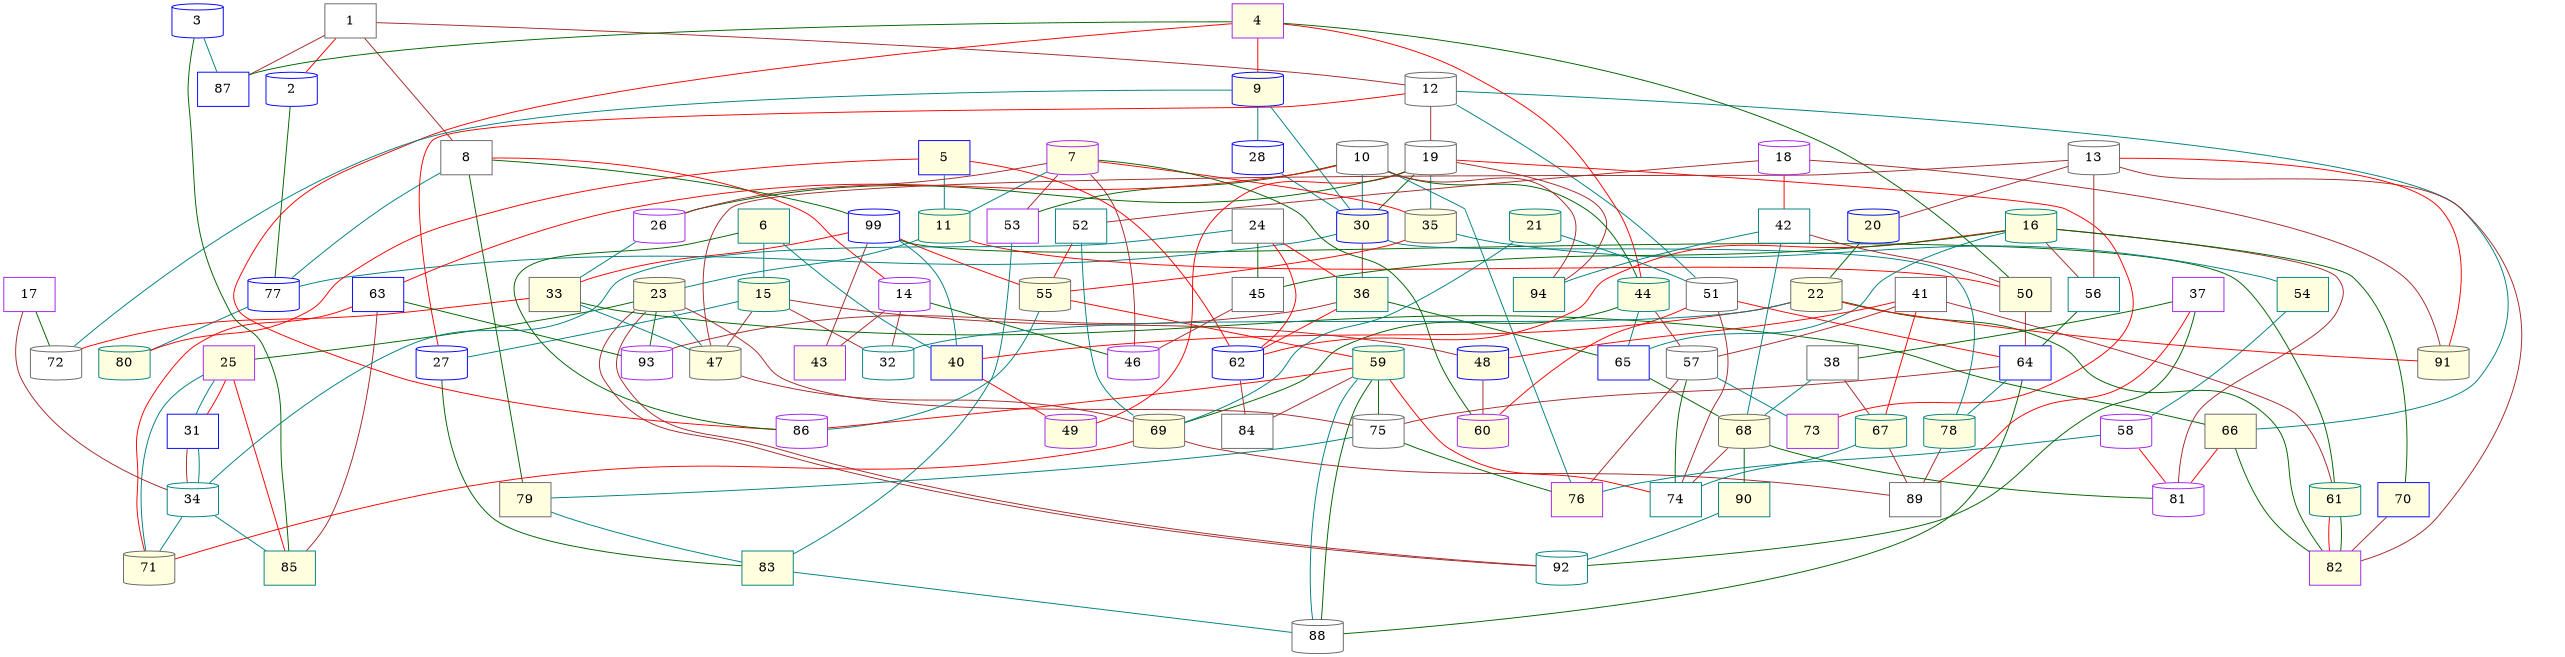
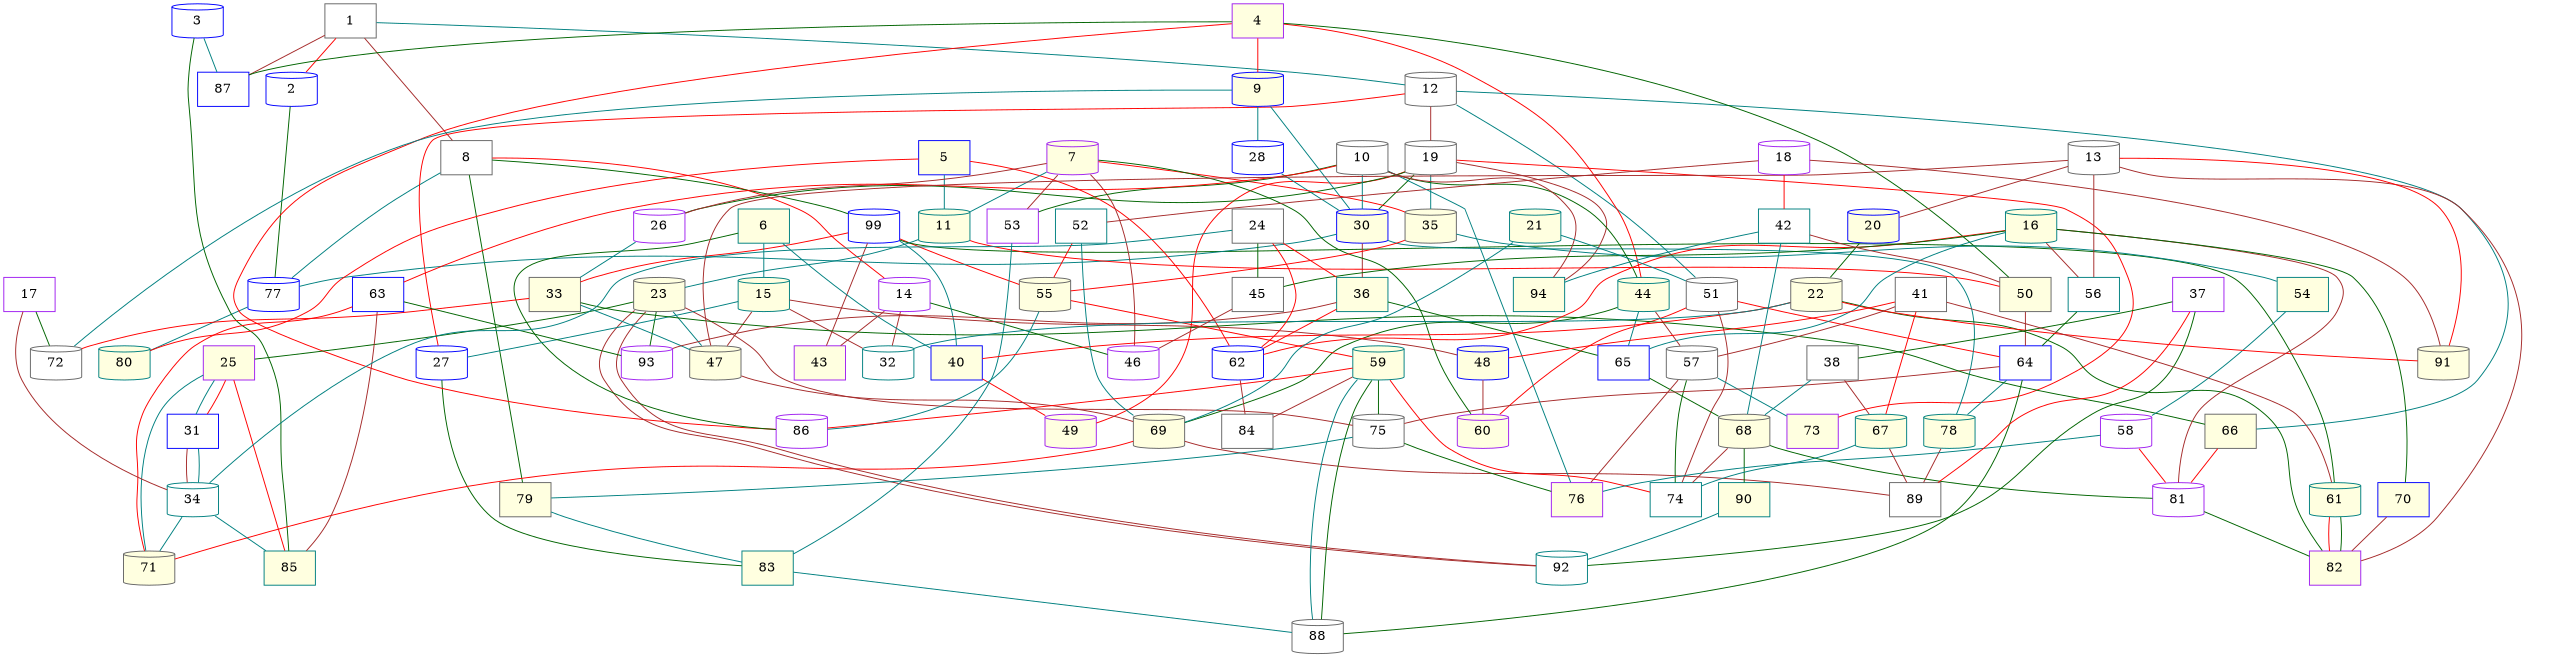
(891, 45) -> (891, 45)
(2263, 507) -> (2257, 534)
